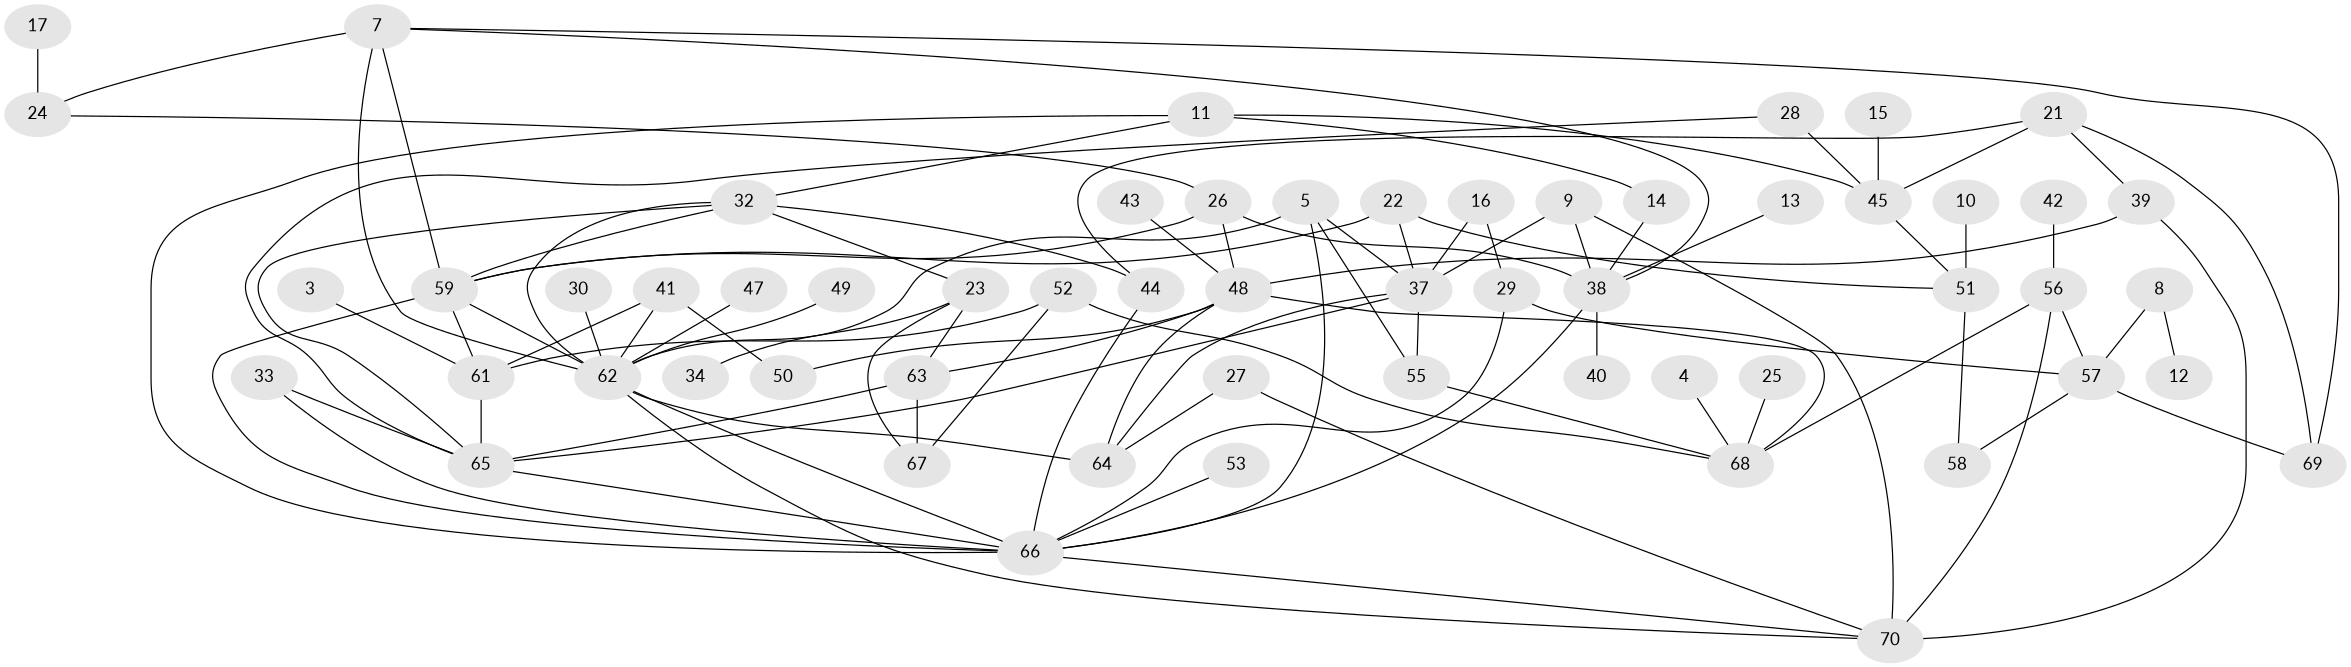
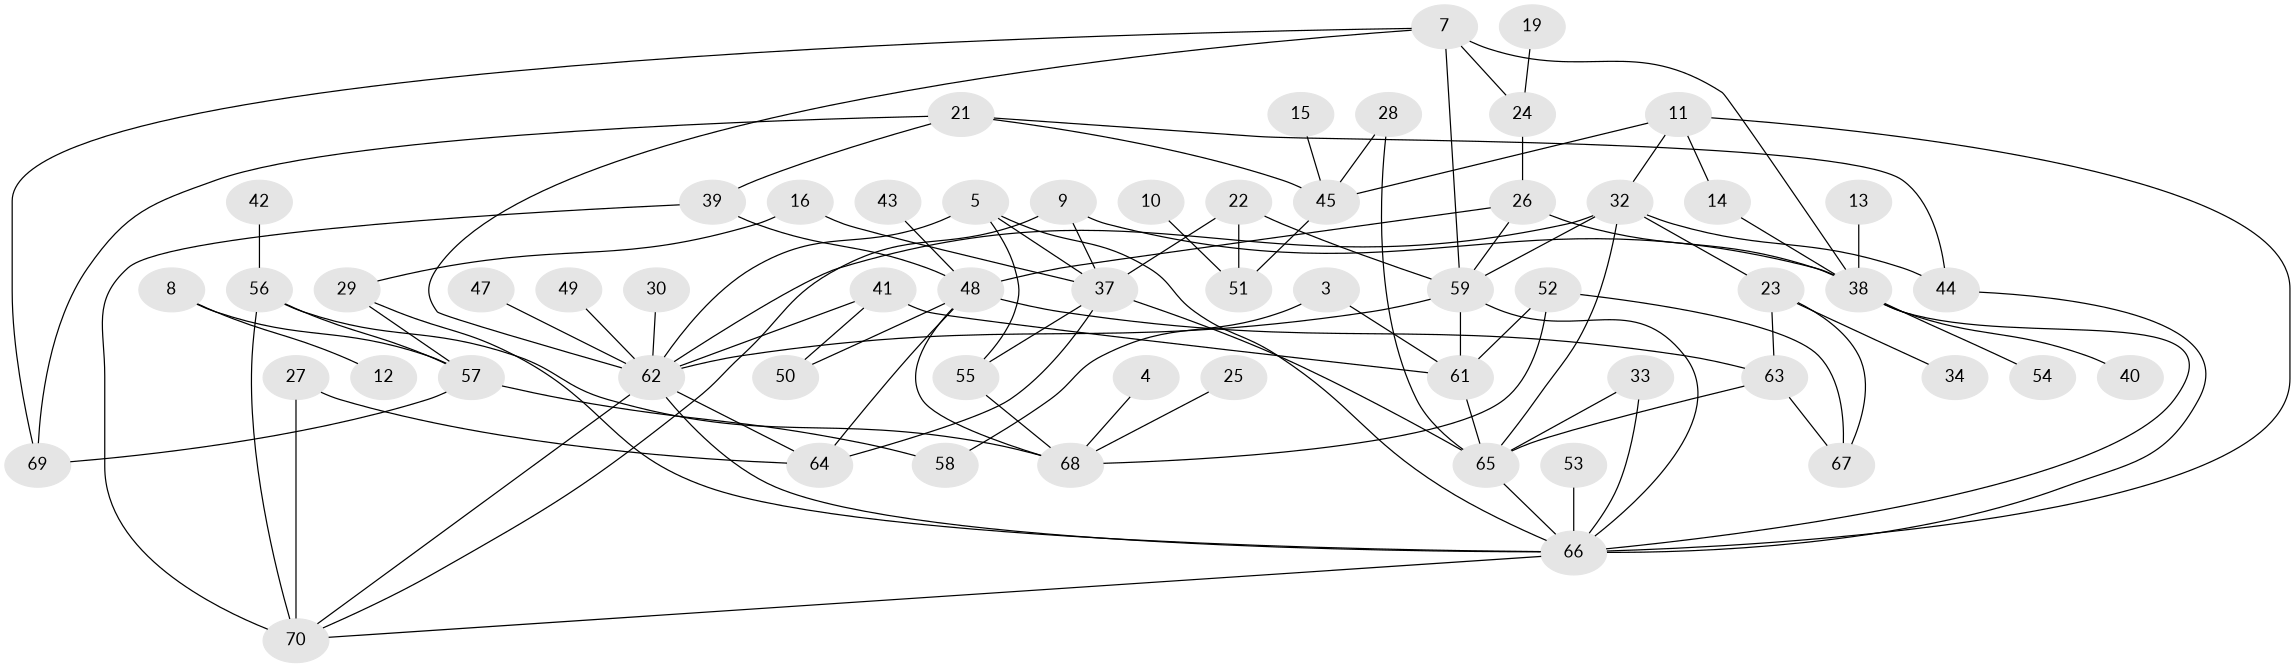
(38, 27) -> (1532, 27)
(1962, 378) -> (1122, 347)
none -> (2043, 378)
